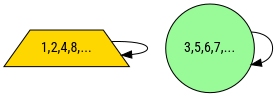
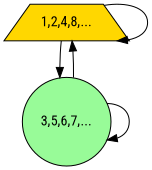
none -> (60, 54)
none -> (73, 64)
